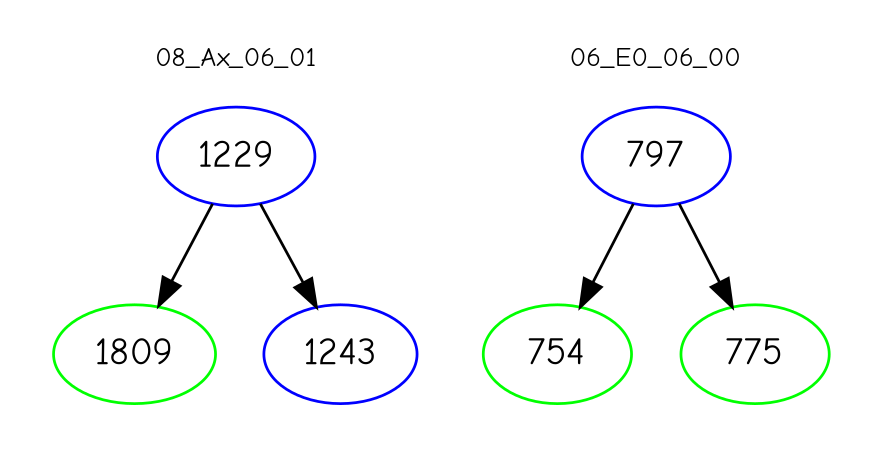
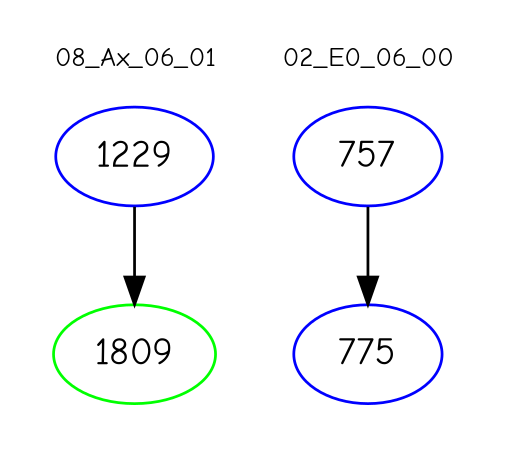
(656, 59) -> (369, 59)
(656, 157) -> (368, 157)
(340, 354) -> none
(557, 354) -> none
(755, 354) -> (368, 354)
